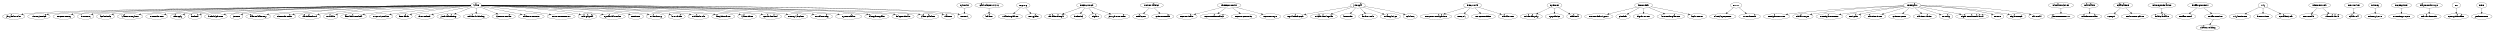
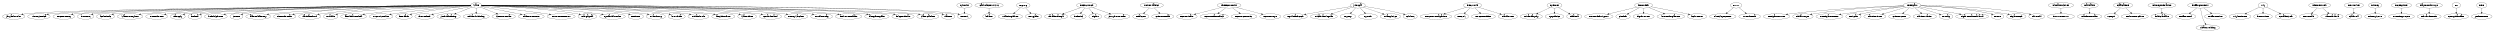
(849, 16) -> (849, 16)
(1348, 16) -> (1348, 16)
(1368, 16) -> (1368, 16)
(2061, 16) -> (2061, 16)
(2212, 21) -> (2202, 16)
